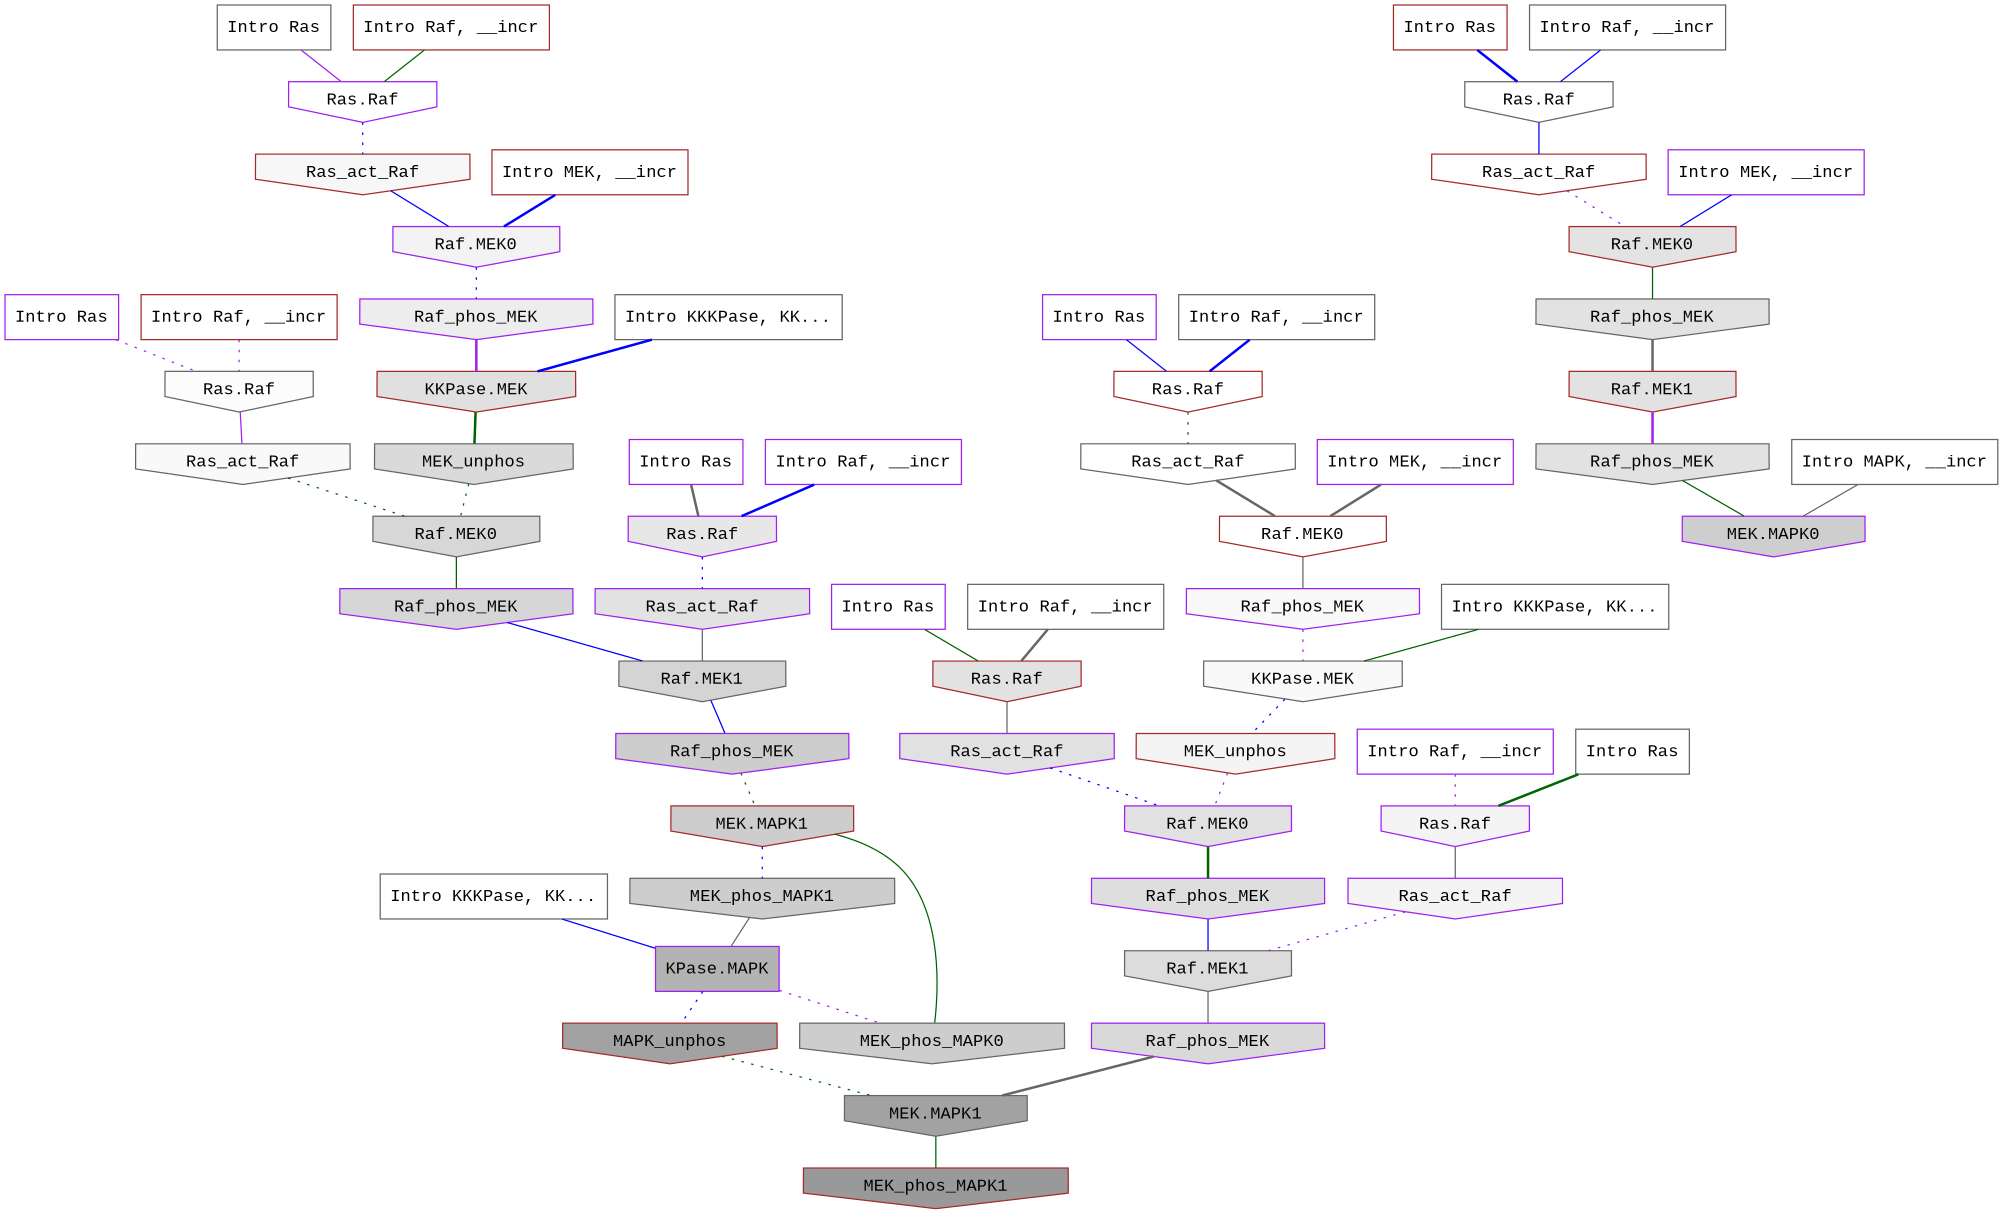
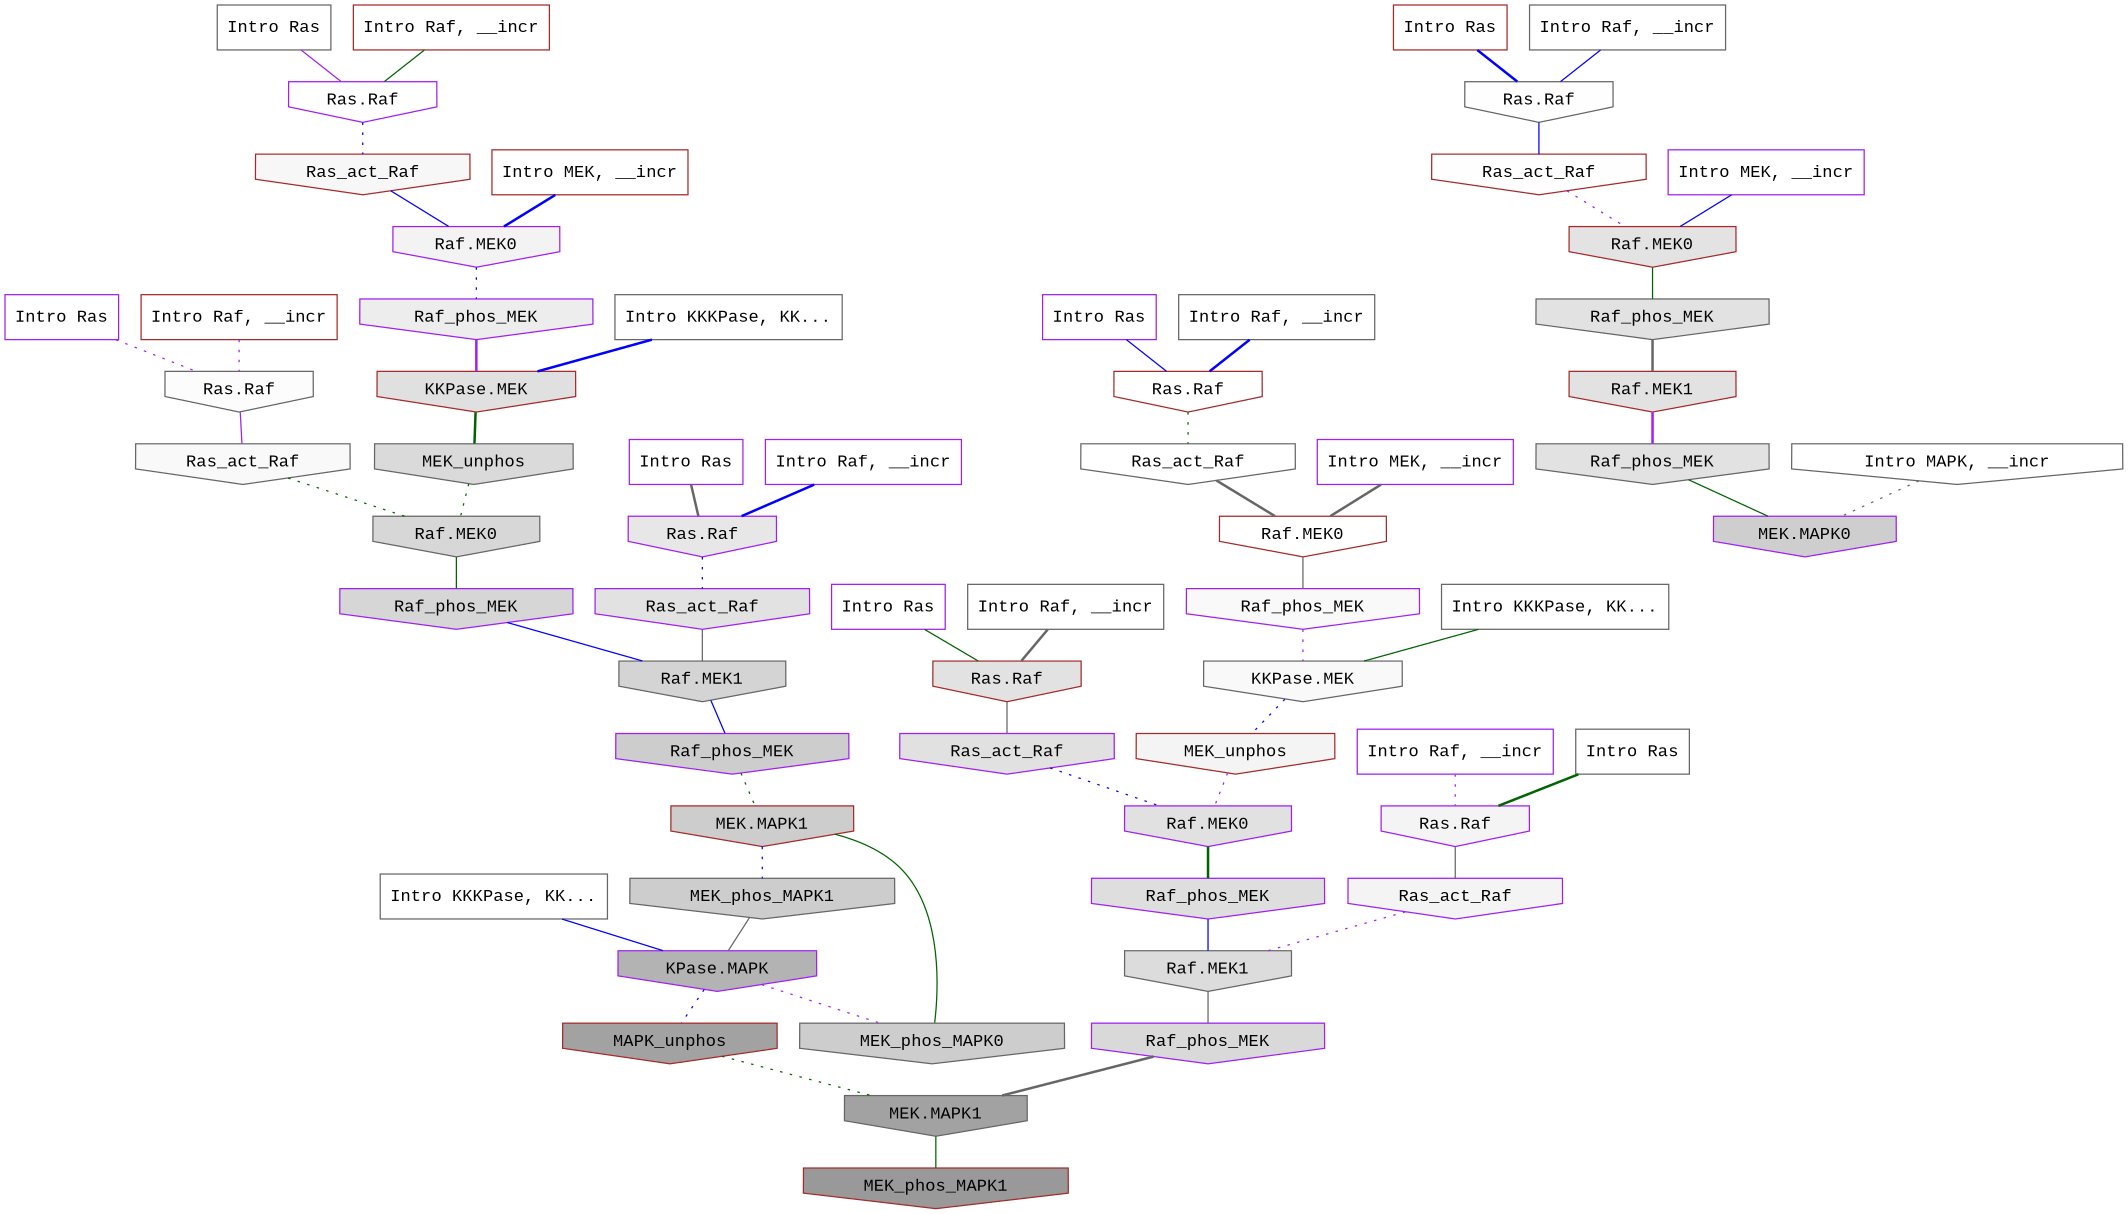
(1895, 462) -> (1957, 462)
(1830, 500) -> (1880, 498)
(717, 969) -> (717, 969)
